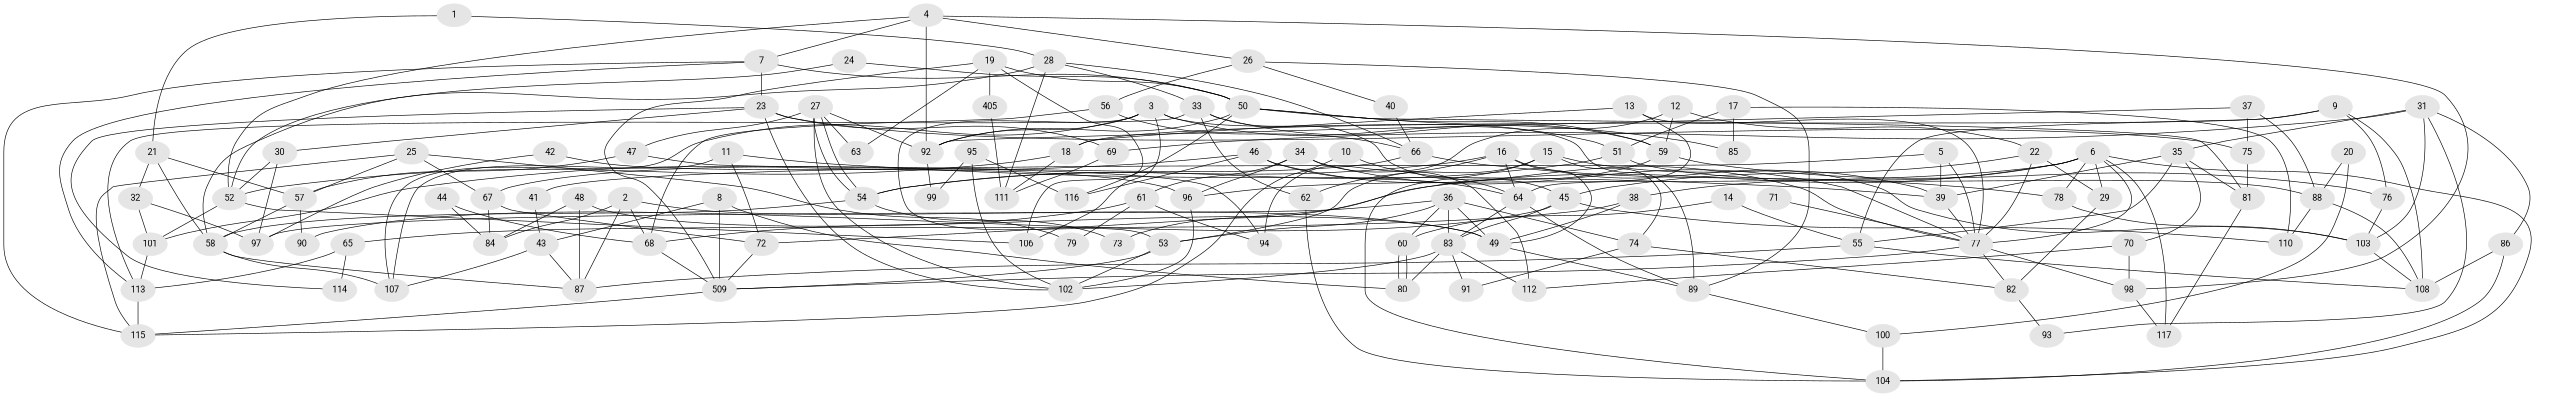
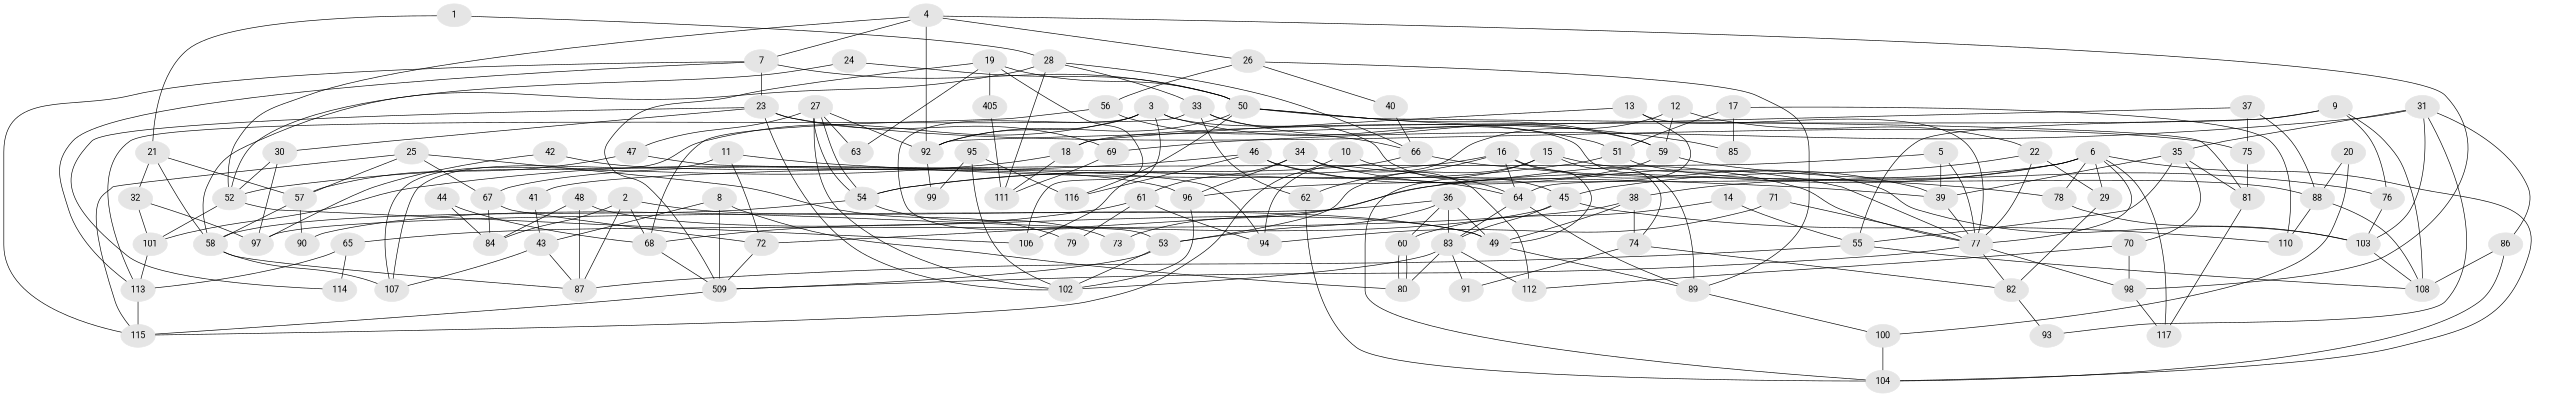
(1541, 221) -> (1634, 221)
none -> (1523, 231)
